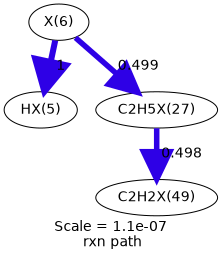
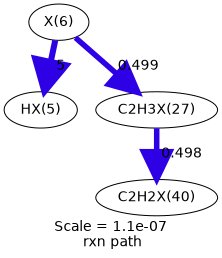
(59, 66) -> (59, 66)
(157, 110) -> (157, 110)
(157, 198) -> (157, 198)
